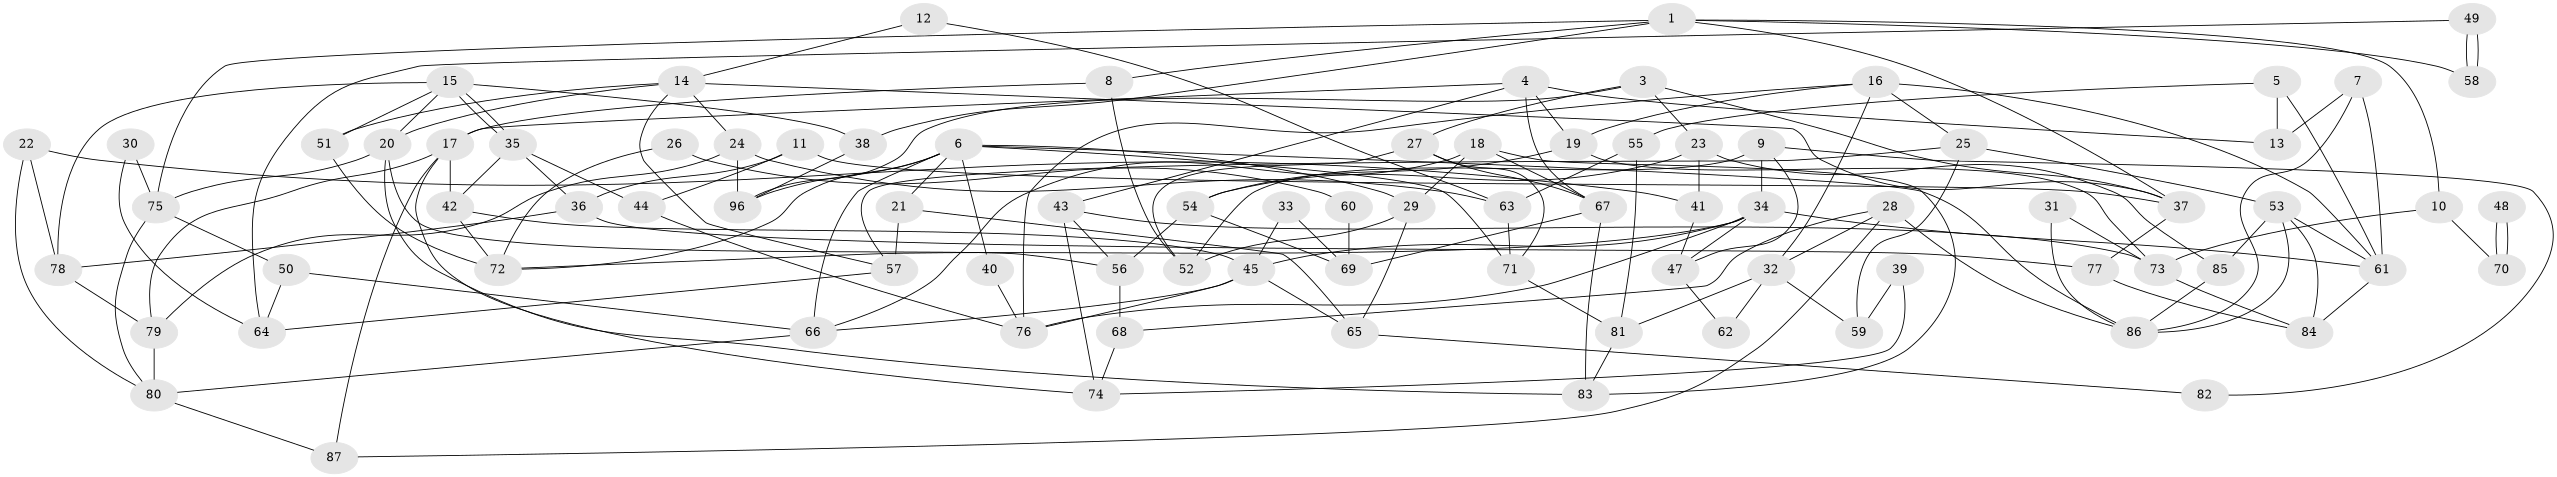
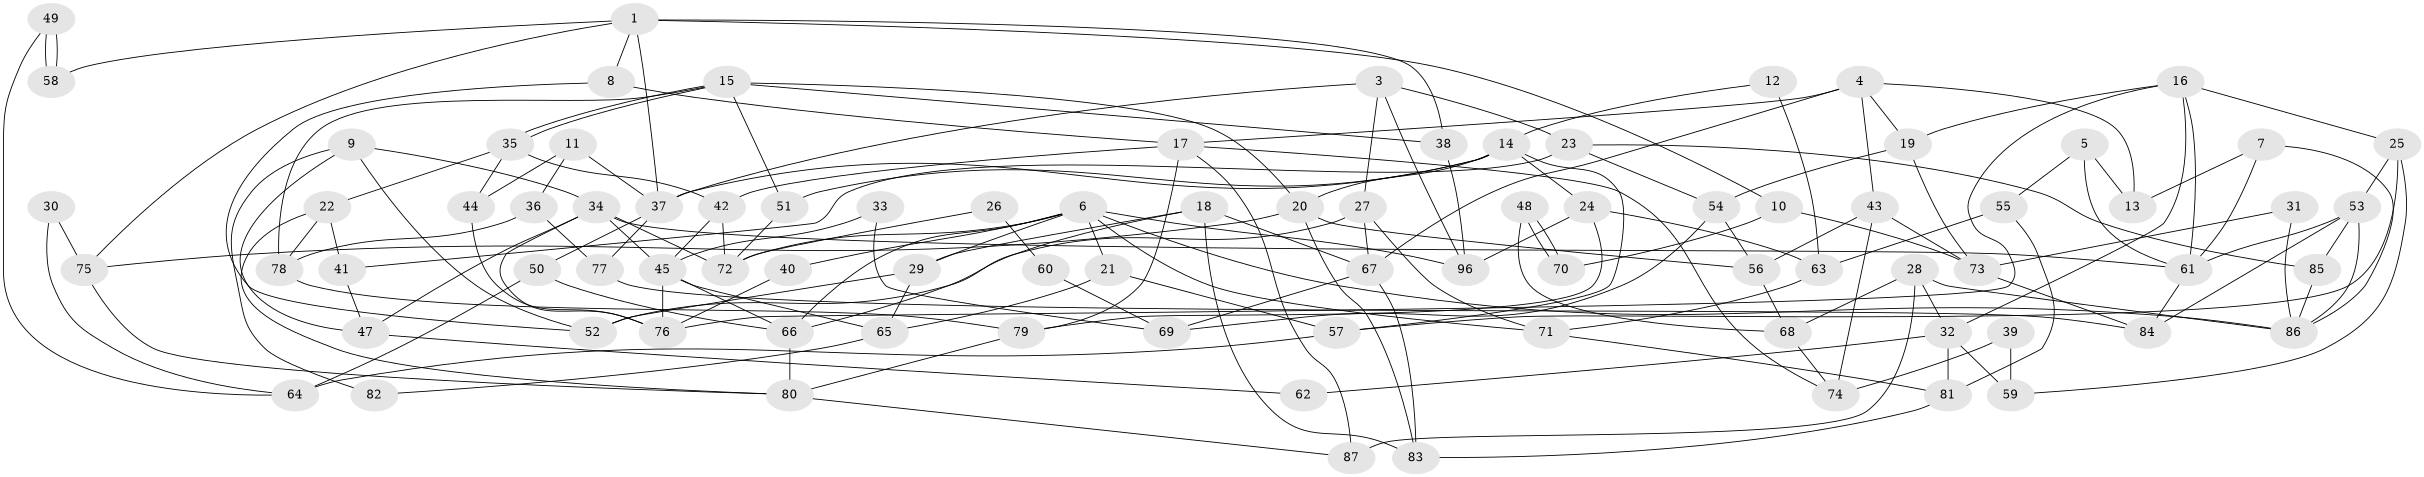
(546, 176) -> (419, 176)
(221, 239) -> (598, 239)
none -> (1657, 323)
